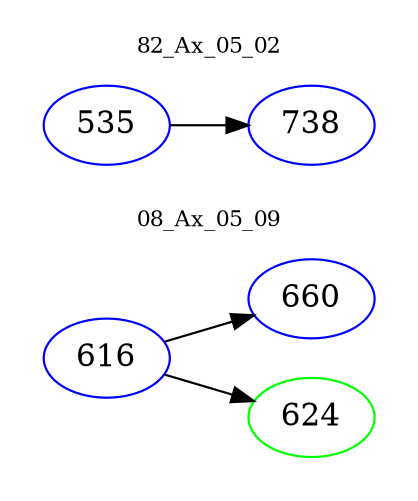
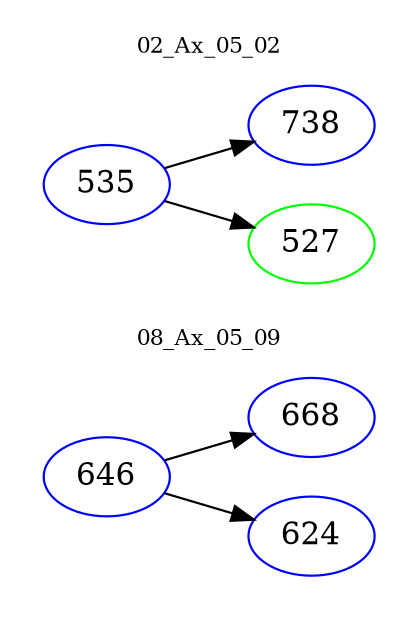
(209, 47) -> (209, 47)
none -> (312, 244)
(312, 299) -> (312, 417)
(107, 358) -> (107, 477)
(312, 417) -> (312, 536)
